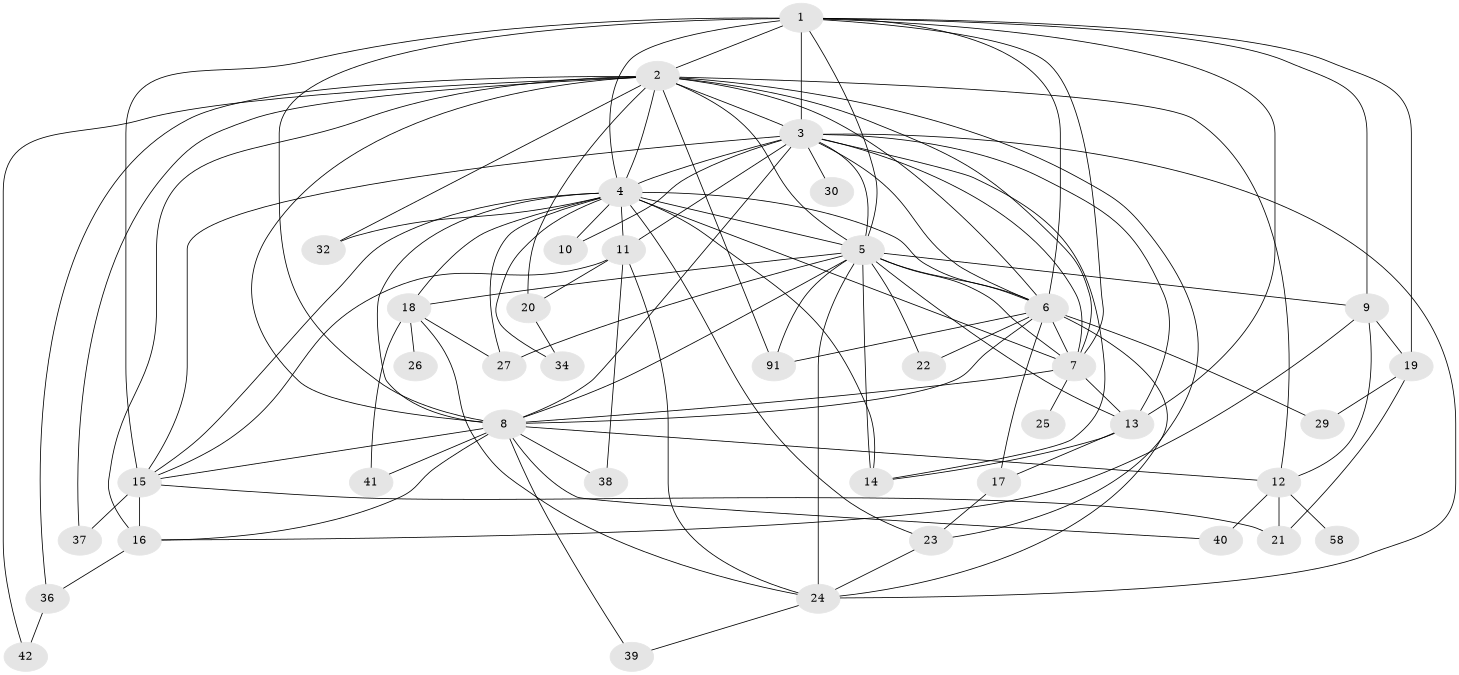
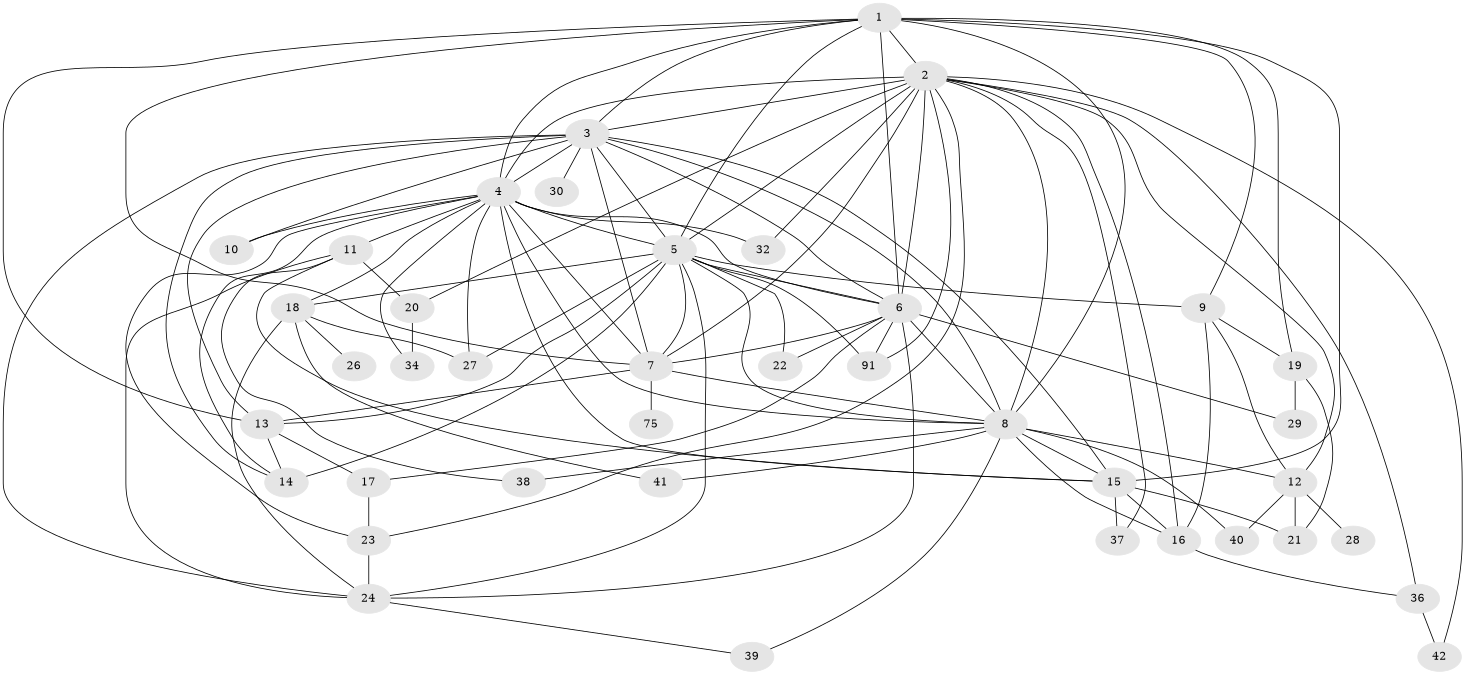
(716, 190) -> none
(1043, 424) -> (651, 424)
(1337, 541) -> (1353, 541)
